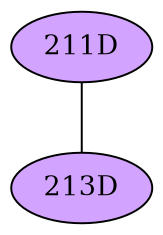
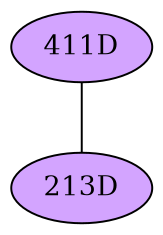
(82, 47) -> (82, 47)
